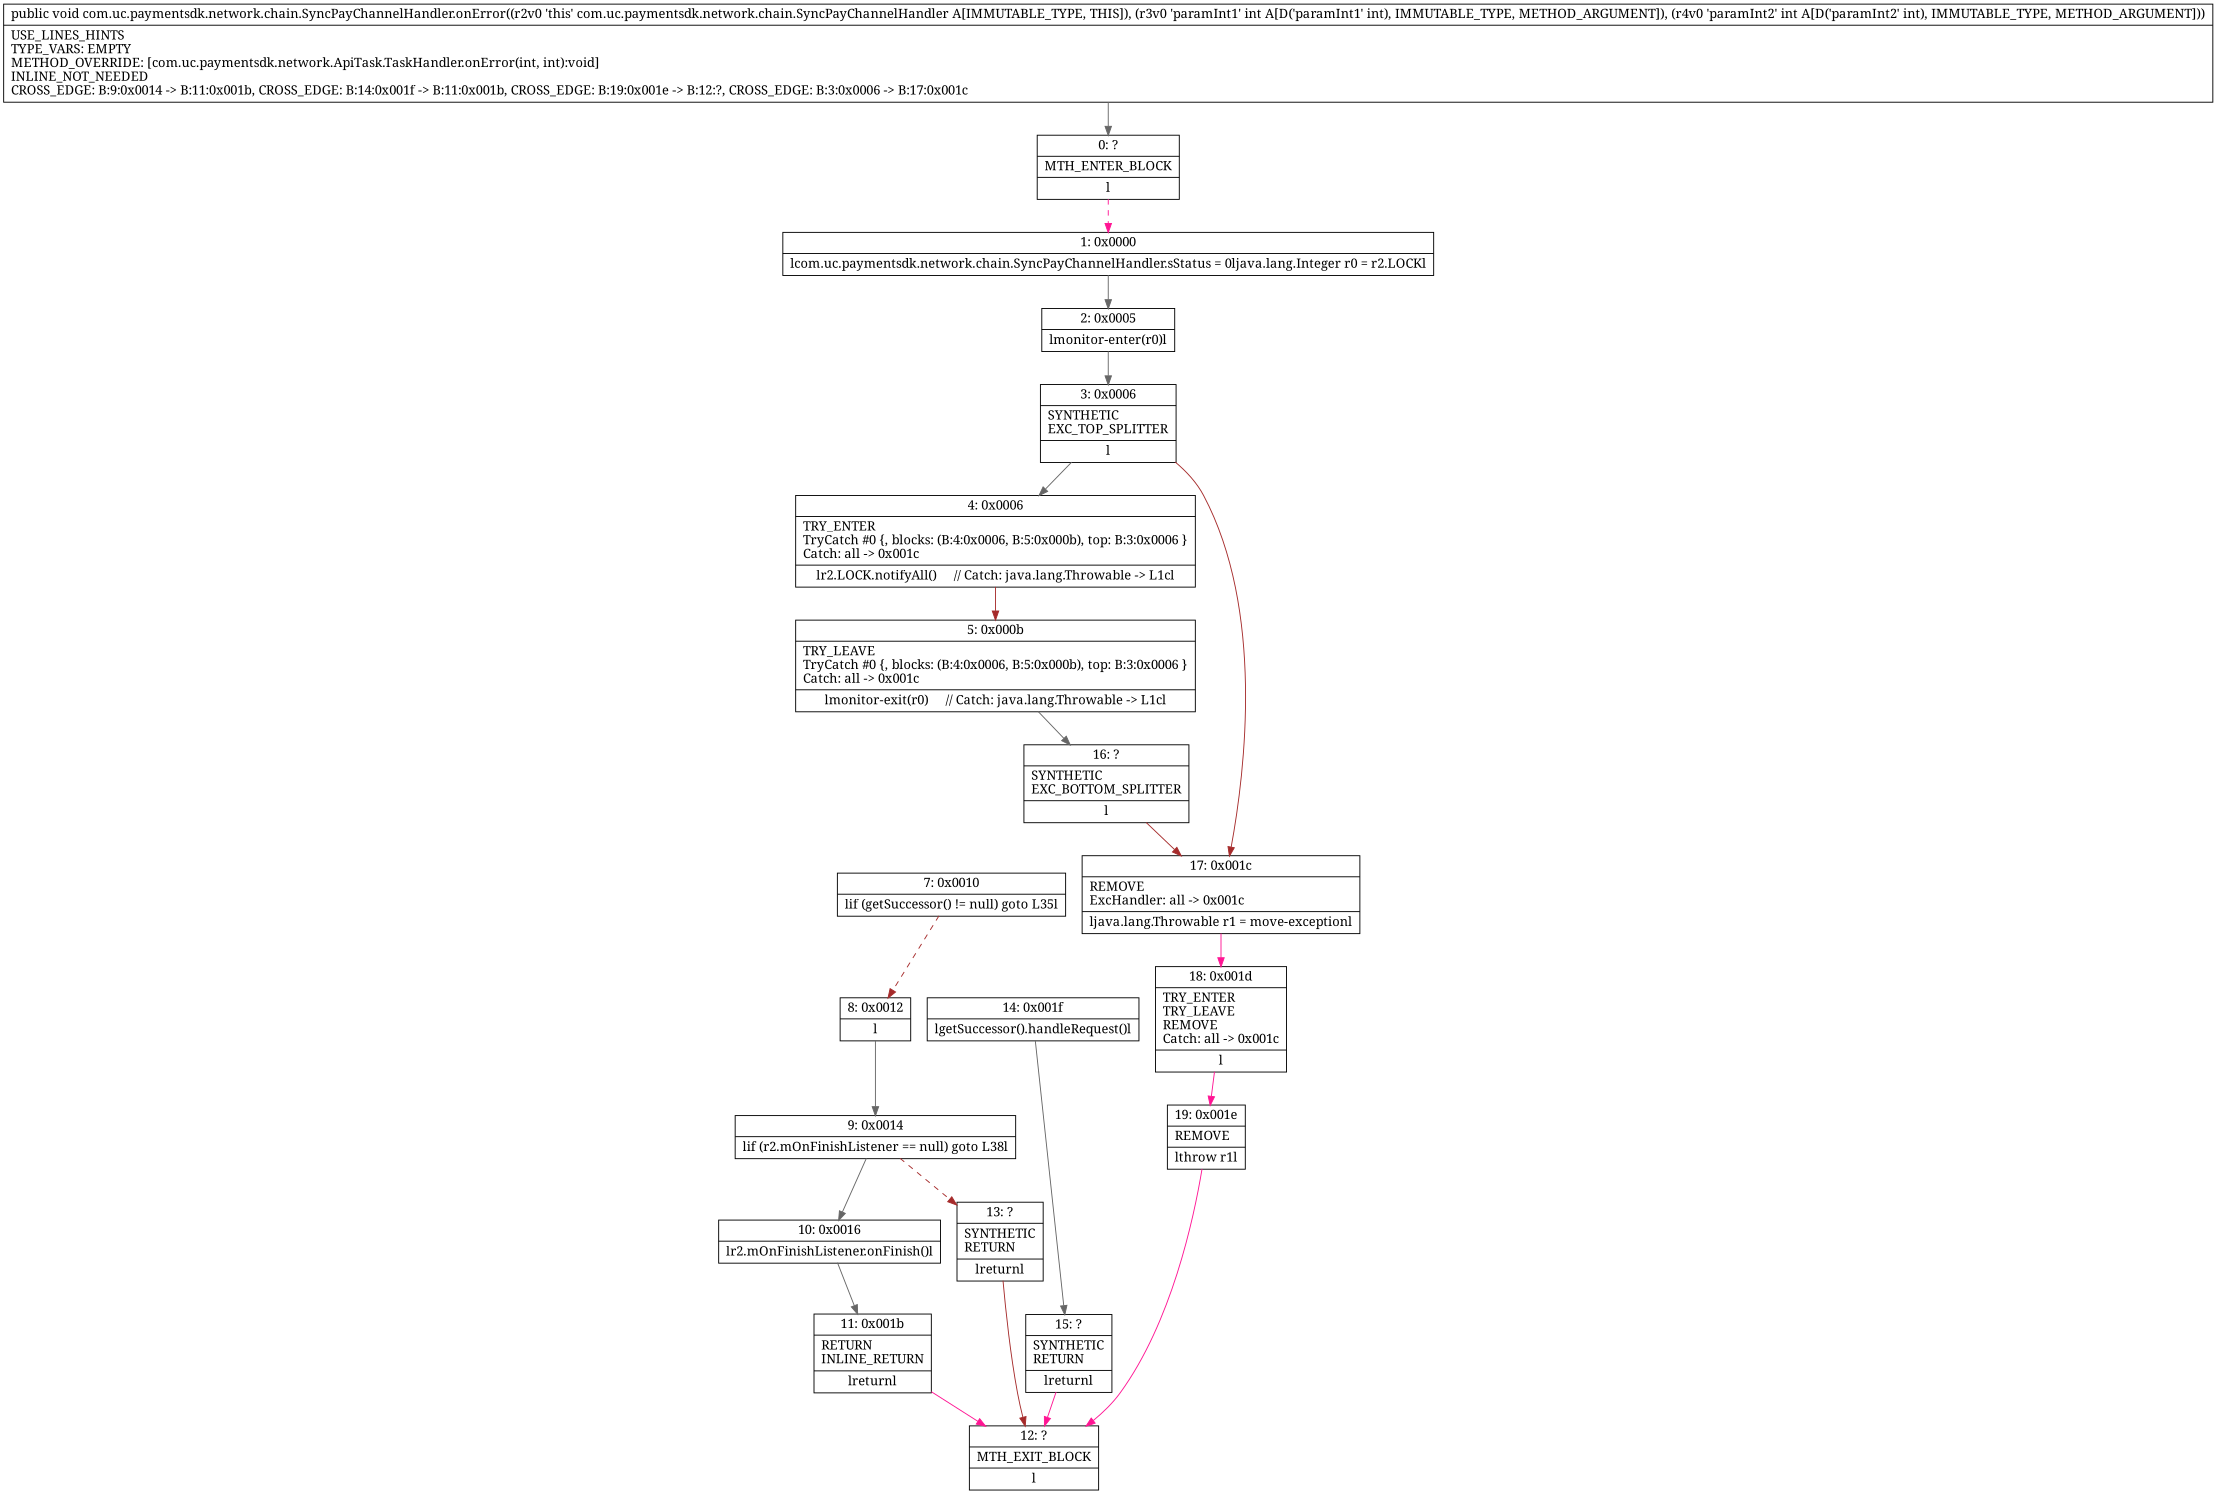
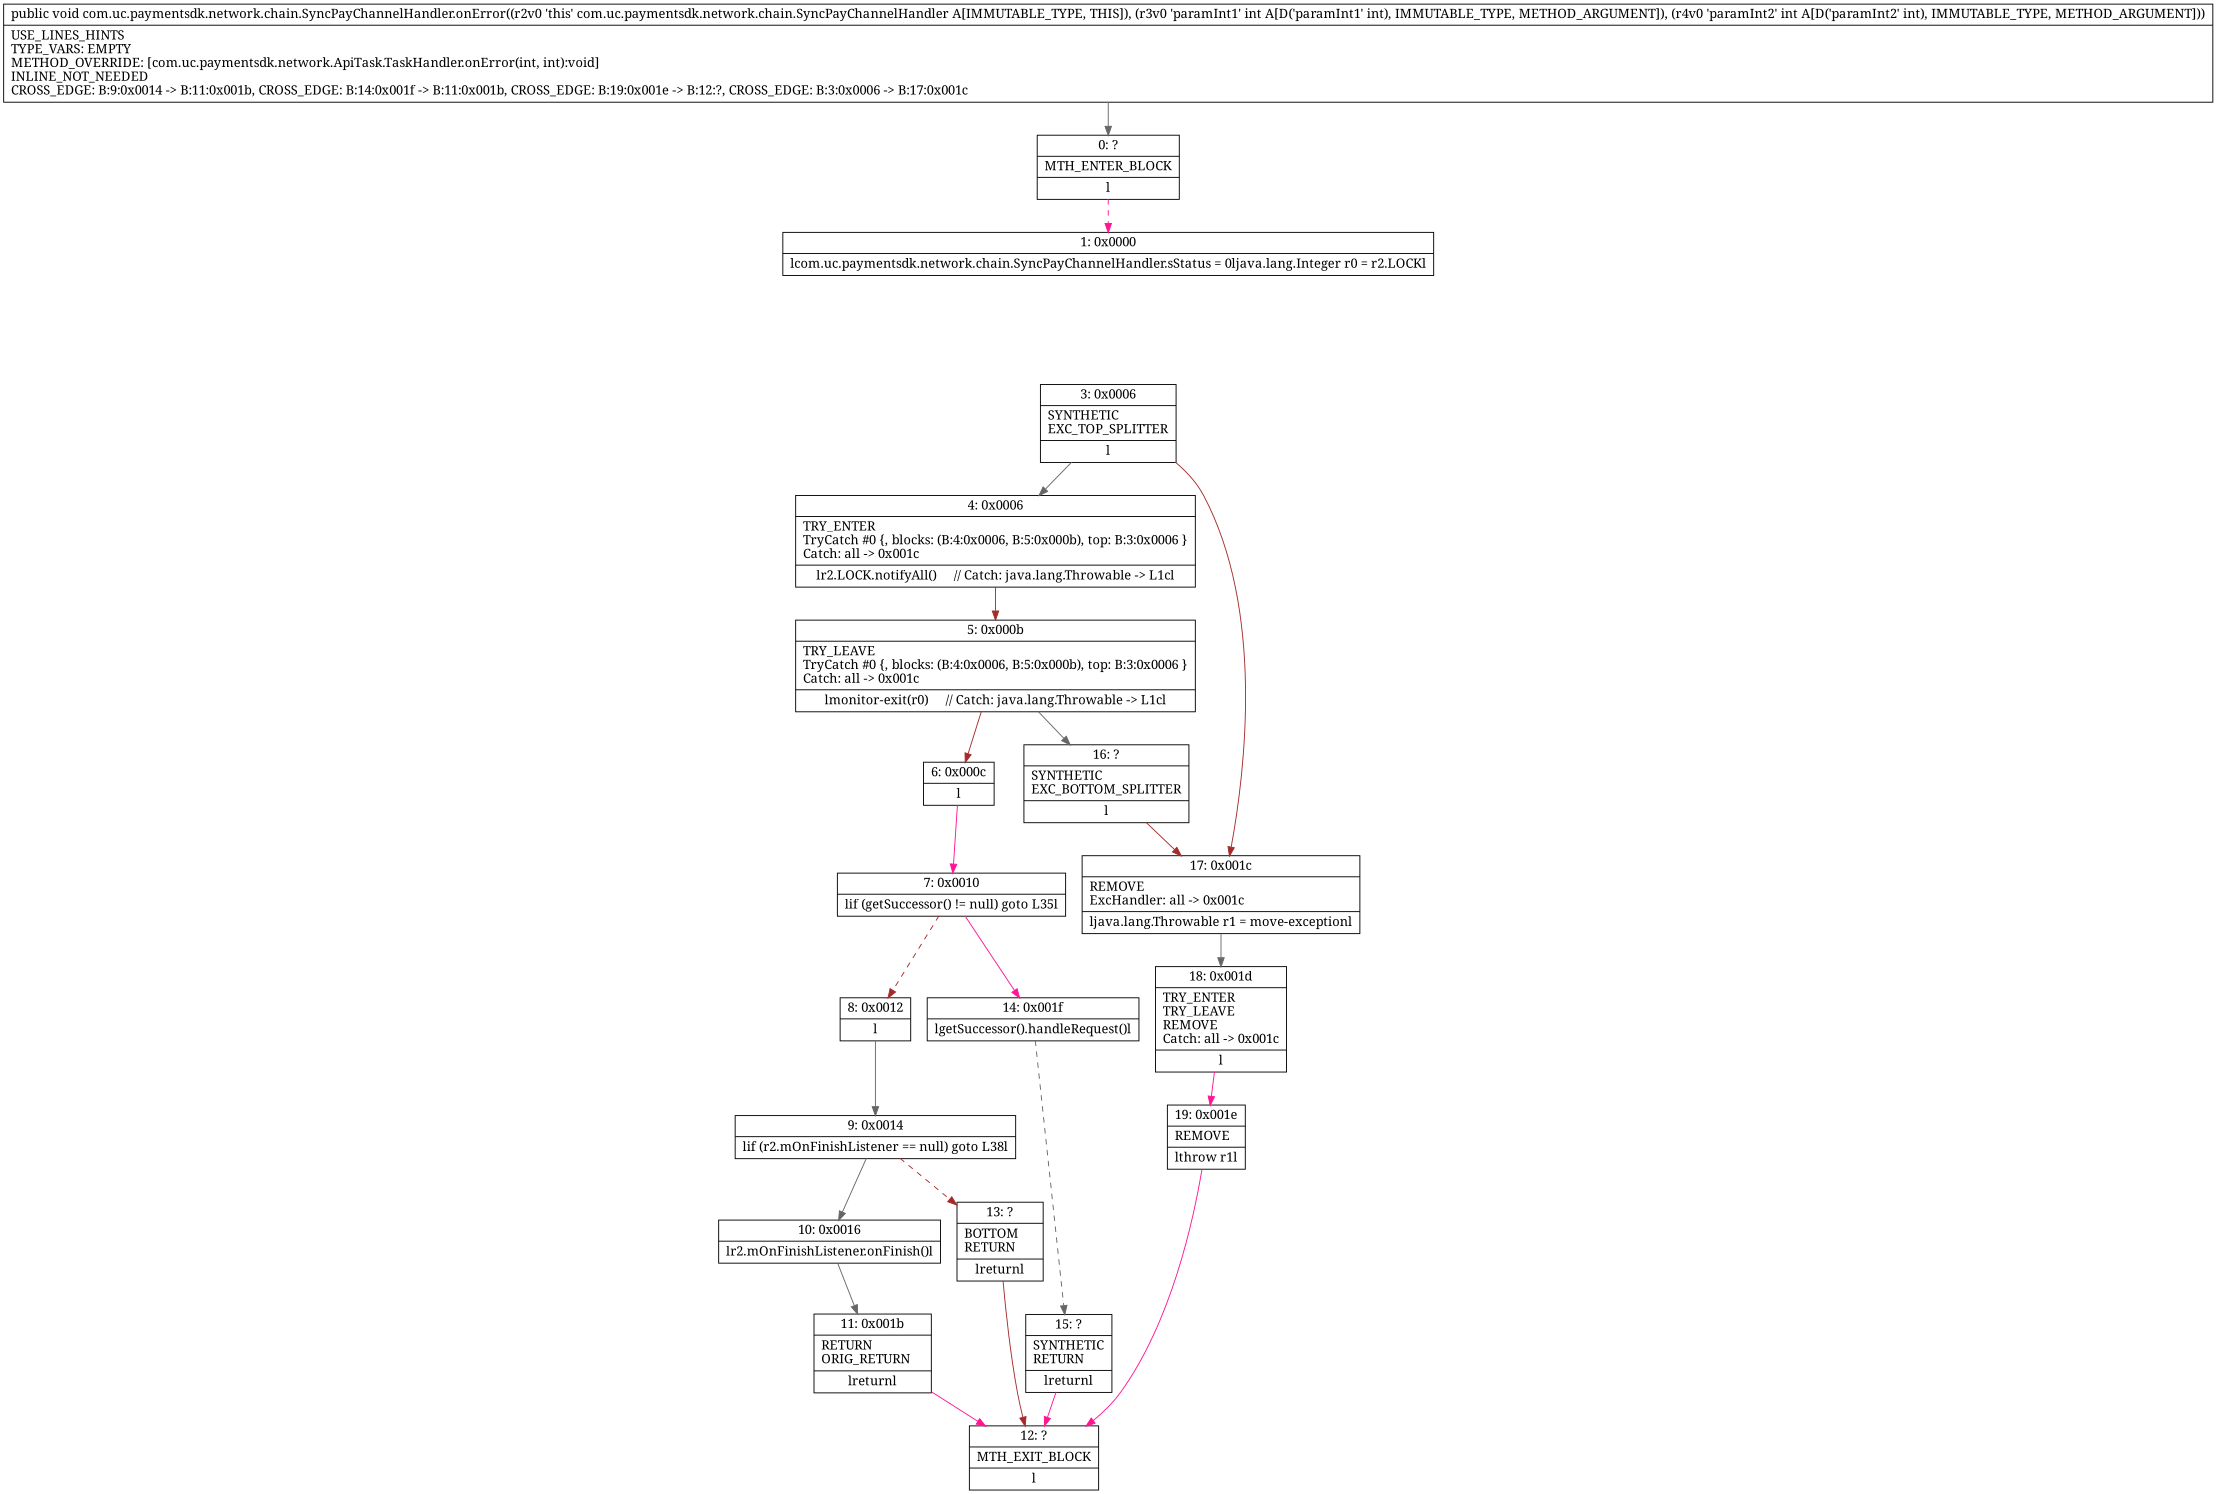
(1108, 330) -> none
none -> (959, 784)
(1221, 946) -> (1221, 946)
none -> (990, 953)
(1050, 1173) -> (1050, 1173)
(1000, 1234) -> (992, 1234)
(873, 1359) -> (866, 1359)
